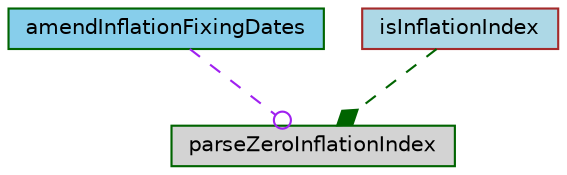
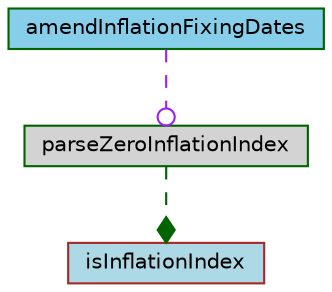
(397, 79) -> (166, 192)
